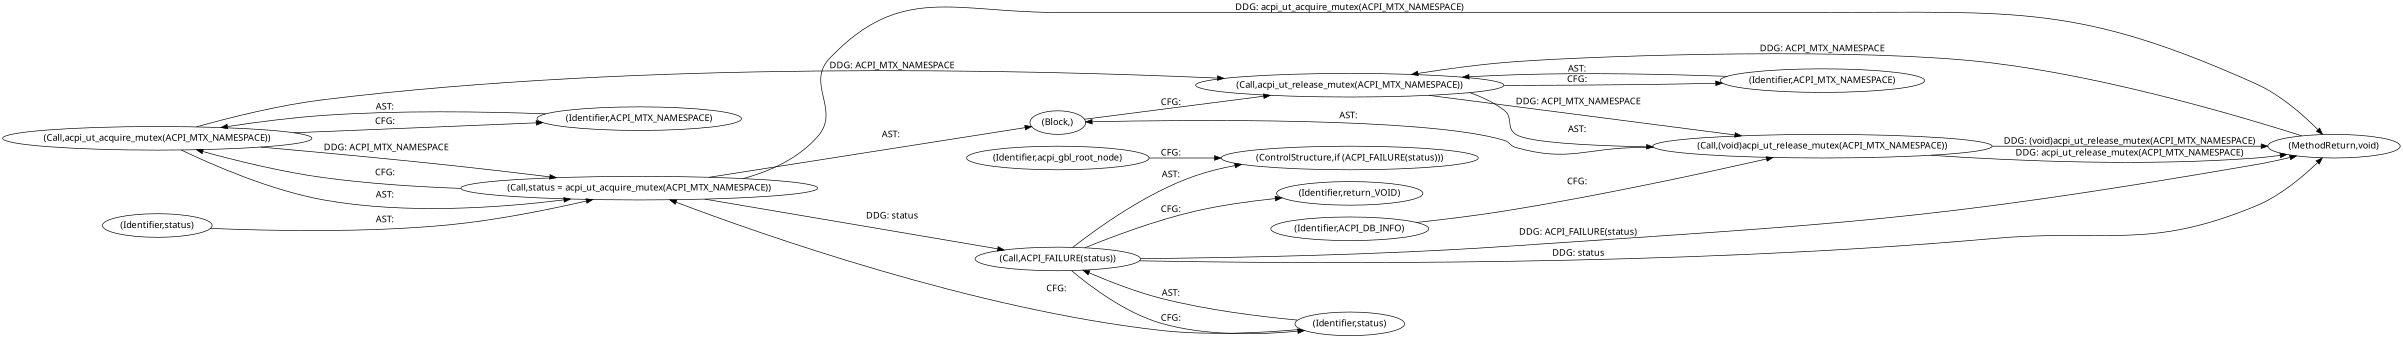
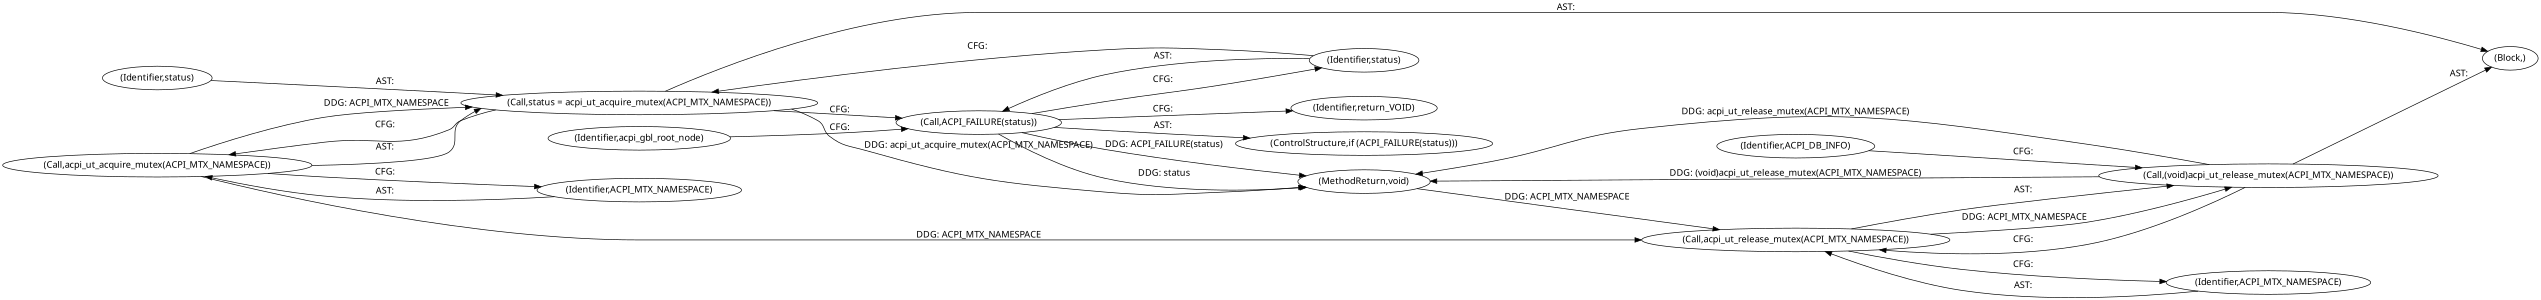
(1174, 108) -> (2071, 247)
(1182, 158) -> (816, 134)
(892, 216) -> (841, 110)
